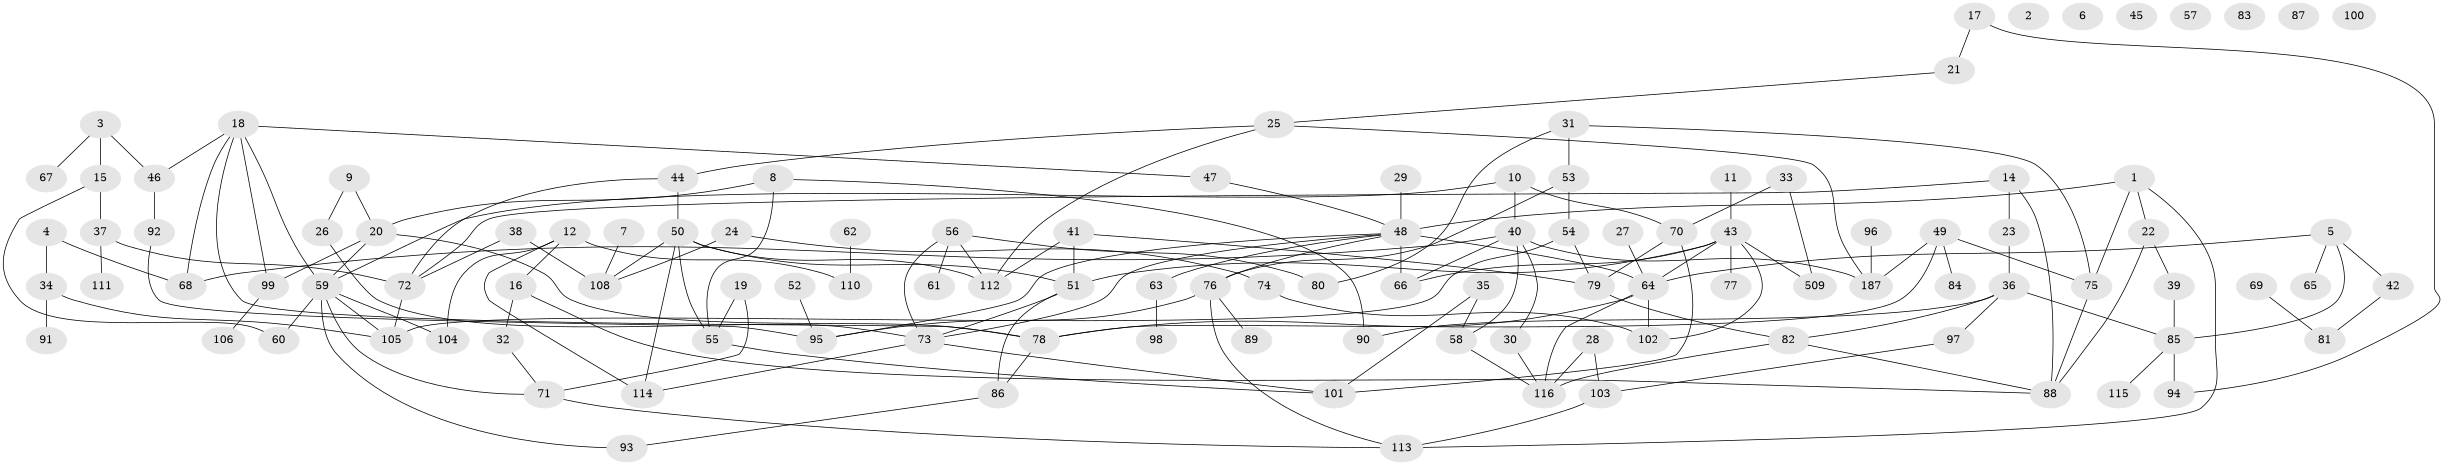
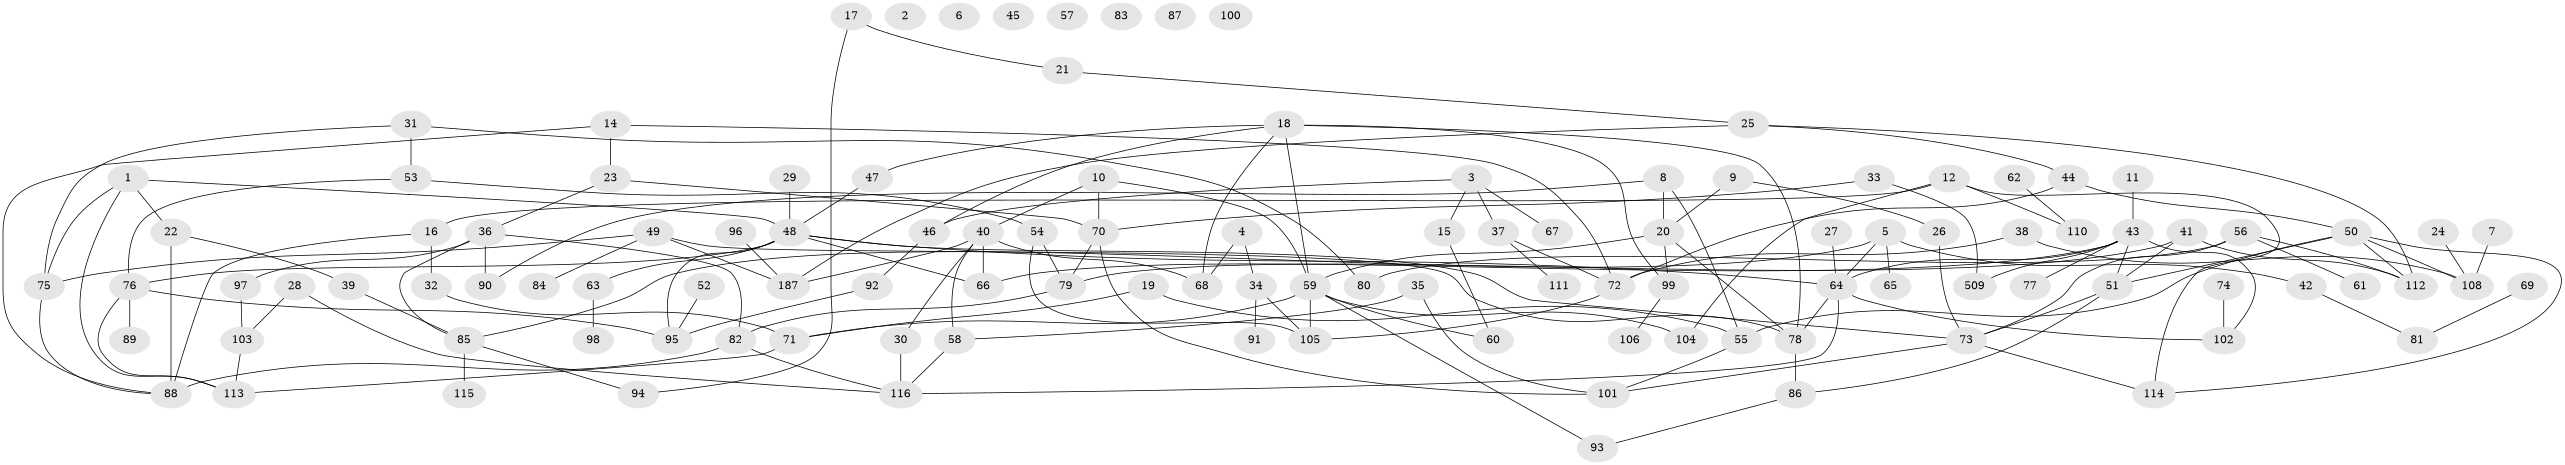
none -> (857, 200)
(100, 206) -> (1488, 210)
(1001, 250) -> none
